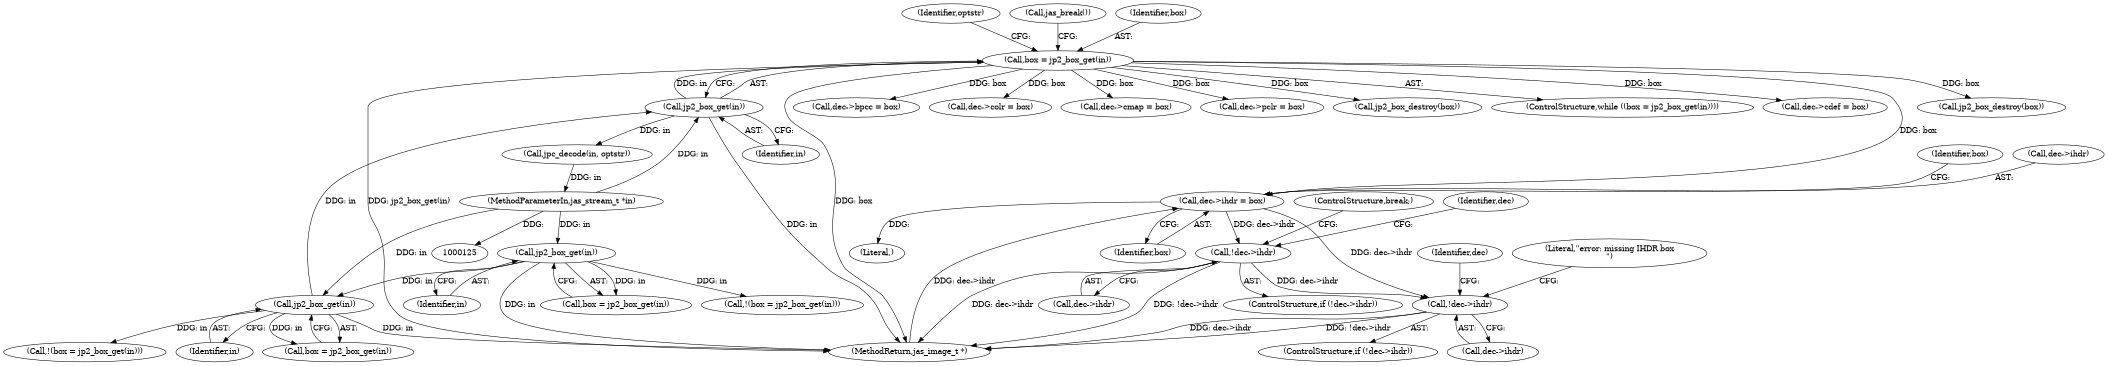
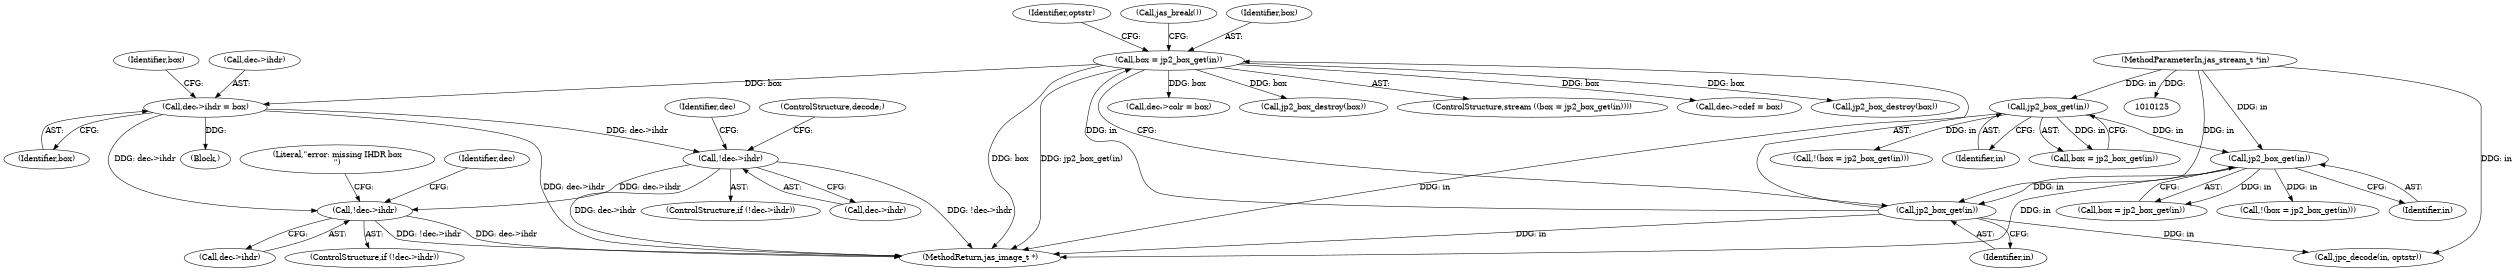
(856, 108) -> none
(1126, 108) -> none
(1262, 108) -> none
(1623, 108) -> (1532, 108)
(570, 175) -> (2464, 94)
(1364, 202) -> (833, 108)
(1016, 242) -> (556, 214)
(460, 253) -> (2152, 108)
(877, 253) -> (205, 159)
